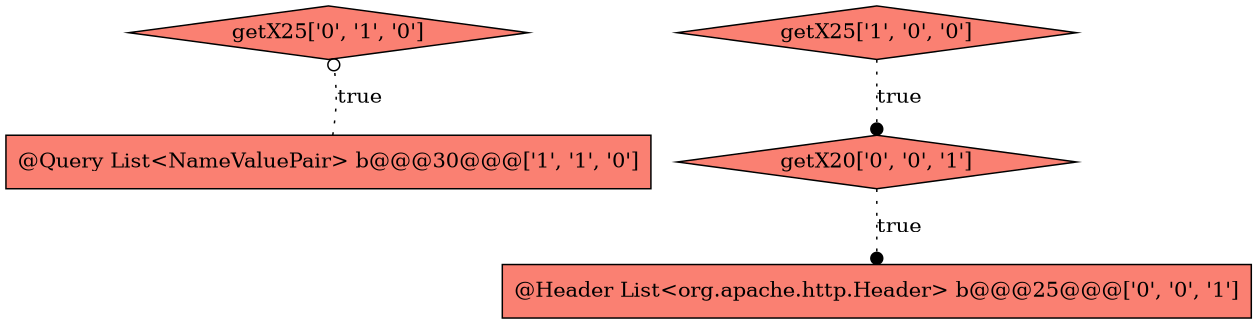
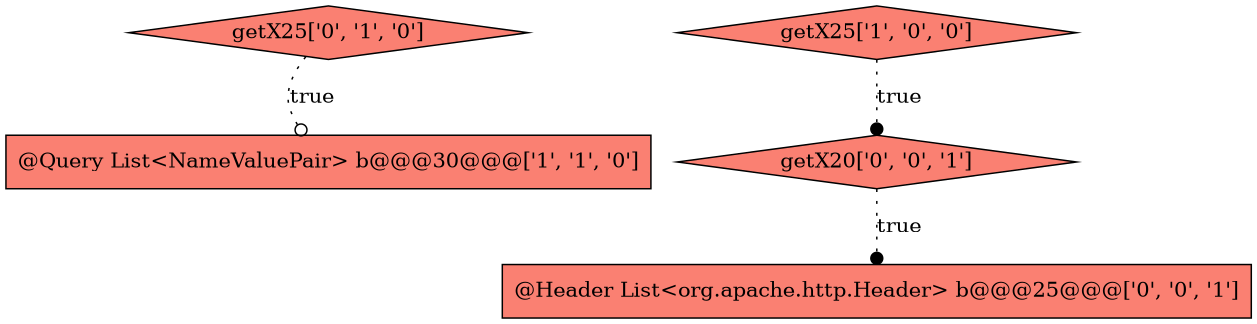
(336, 103) -> (289, 90)
